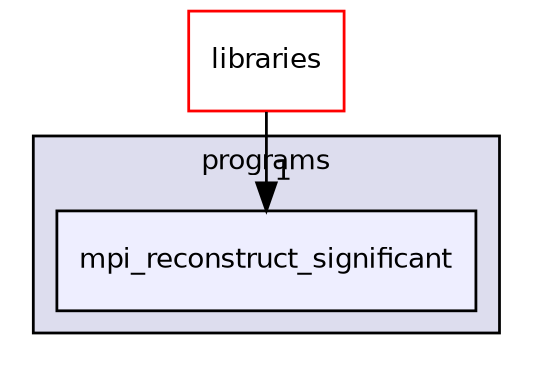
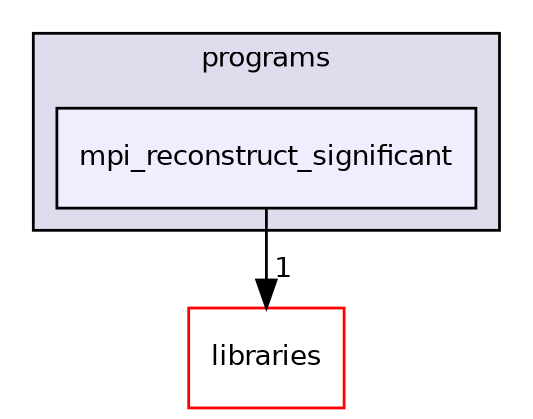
(266, 153) -> (266, 248)
